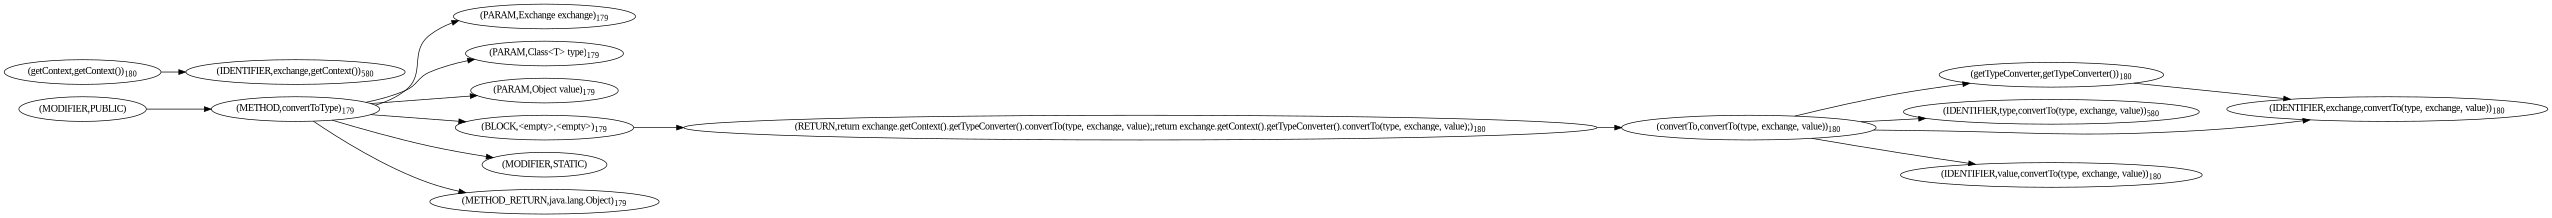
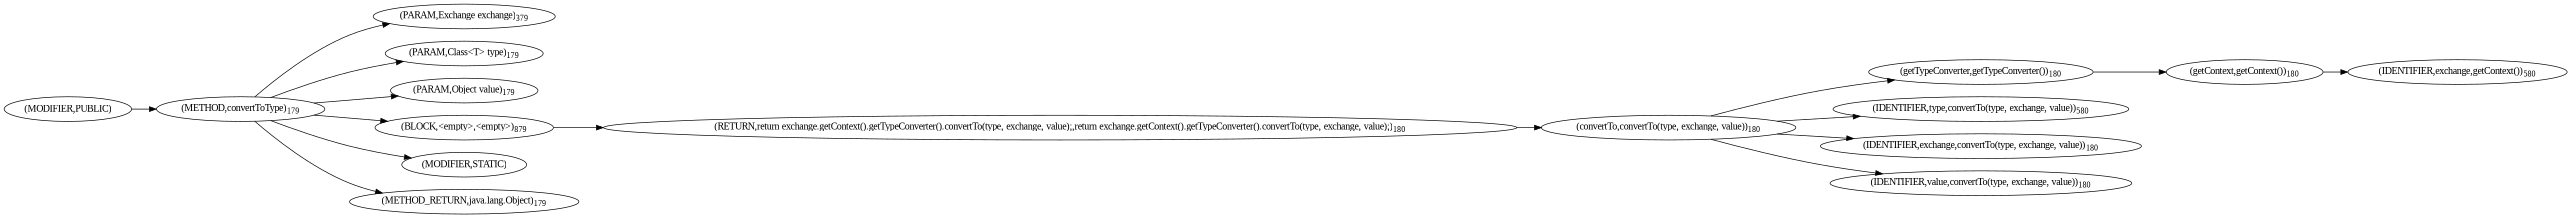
(602, 15) -> (522, 15)
(2209, 91) -> (2126, 72)
(601, 127) -> (521, 127)
